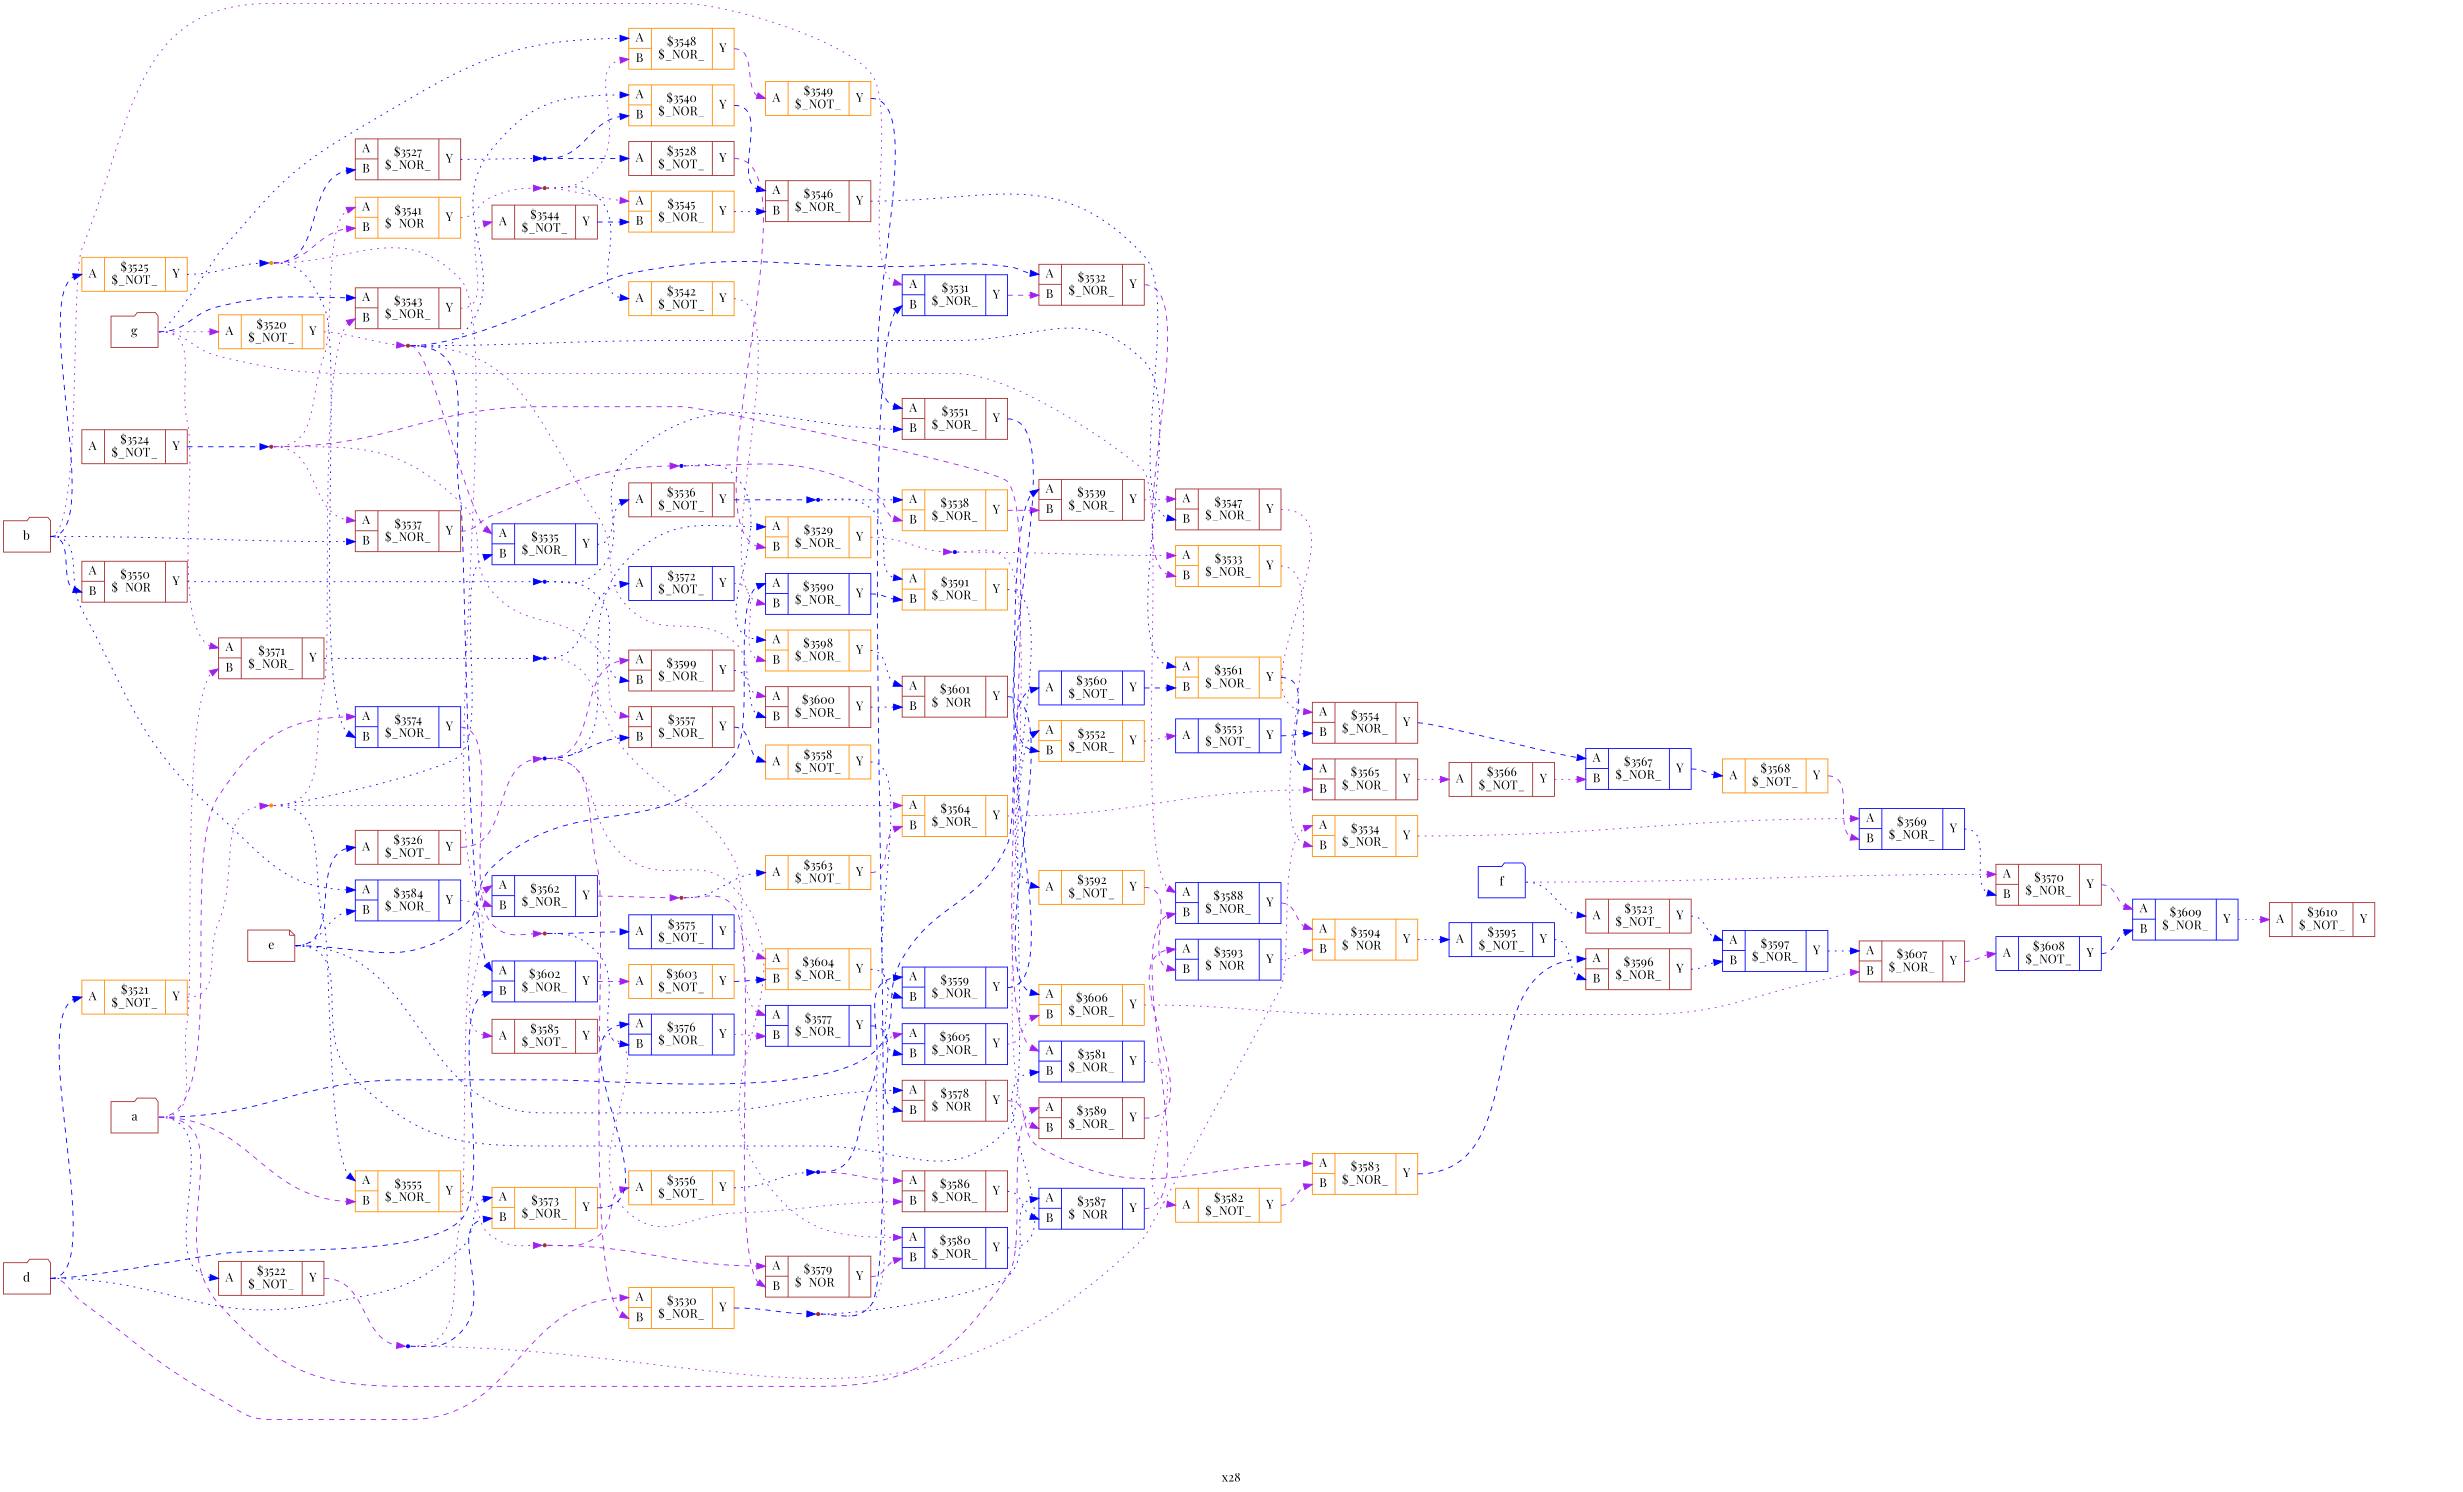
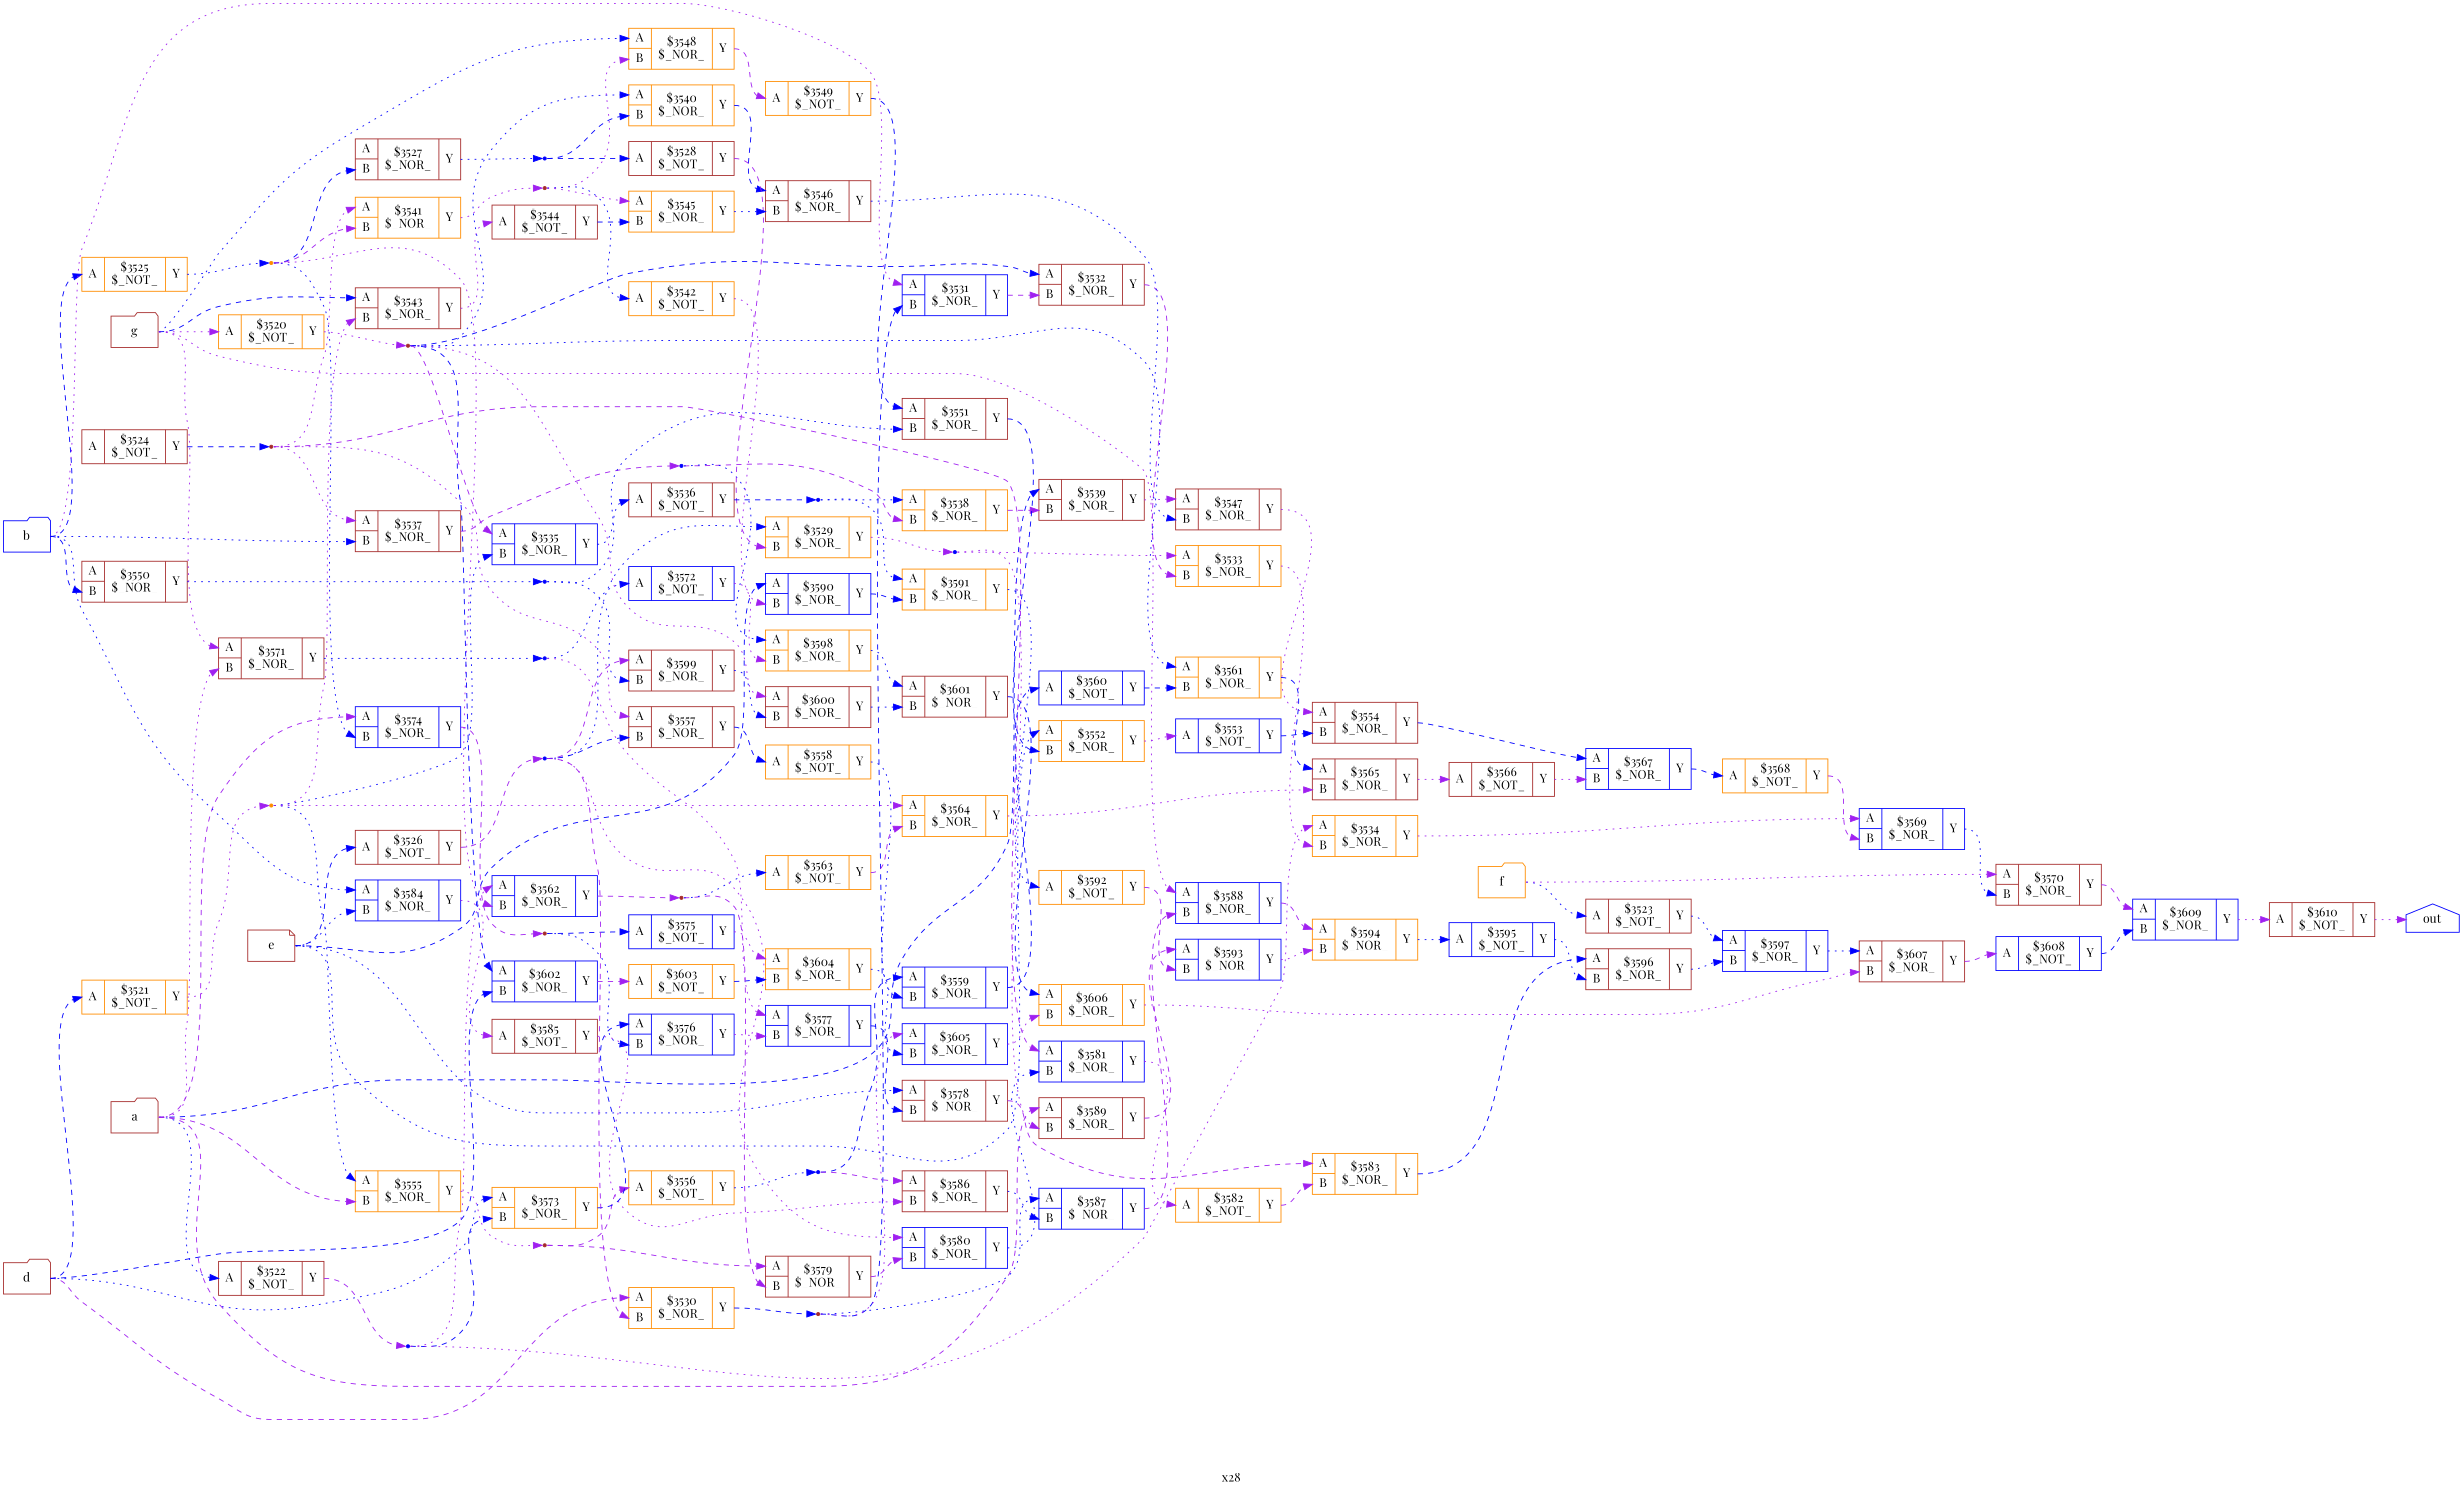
(27, 536) -> (27, 536)
(1502, 882) -> (1502, 882)
none -> (2433, 920)
